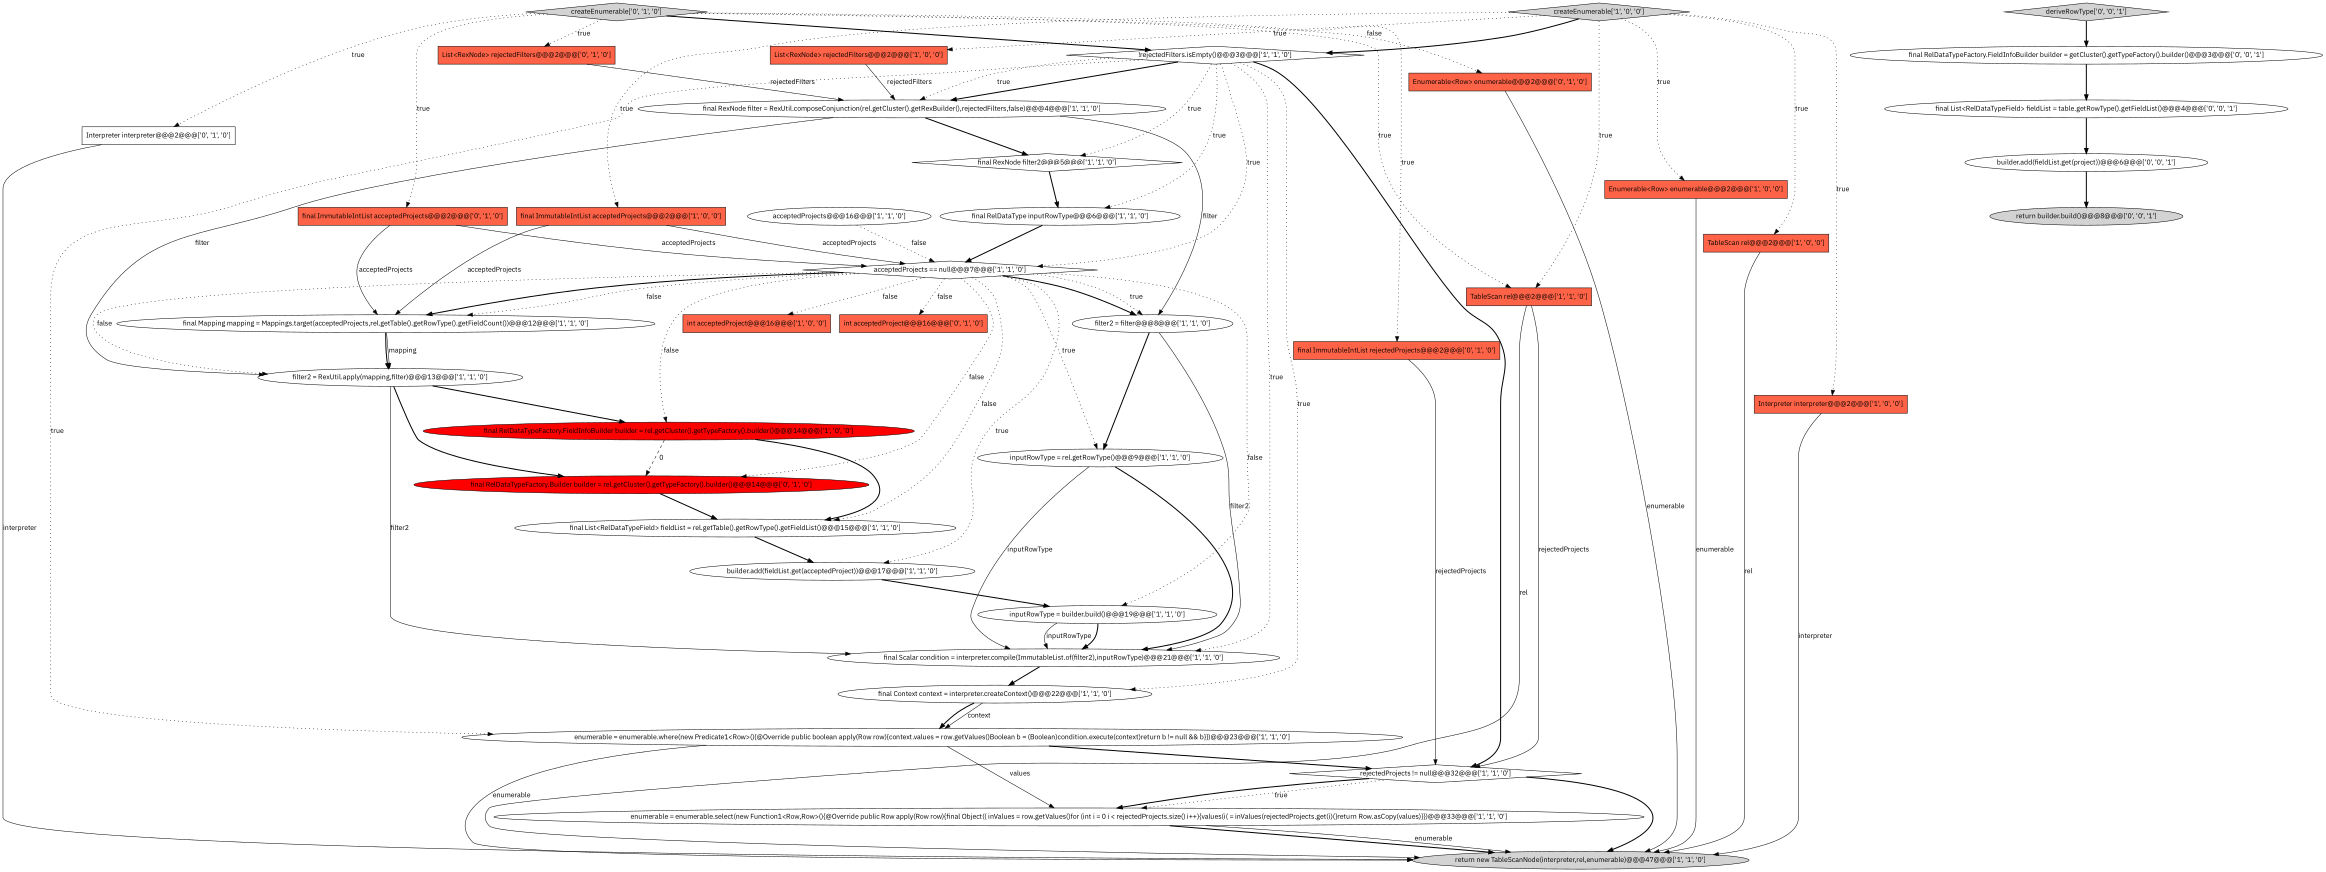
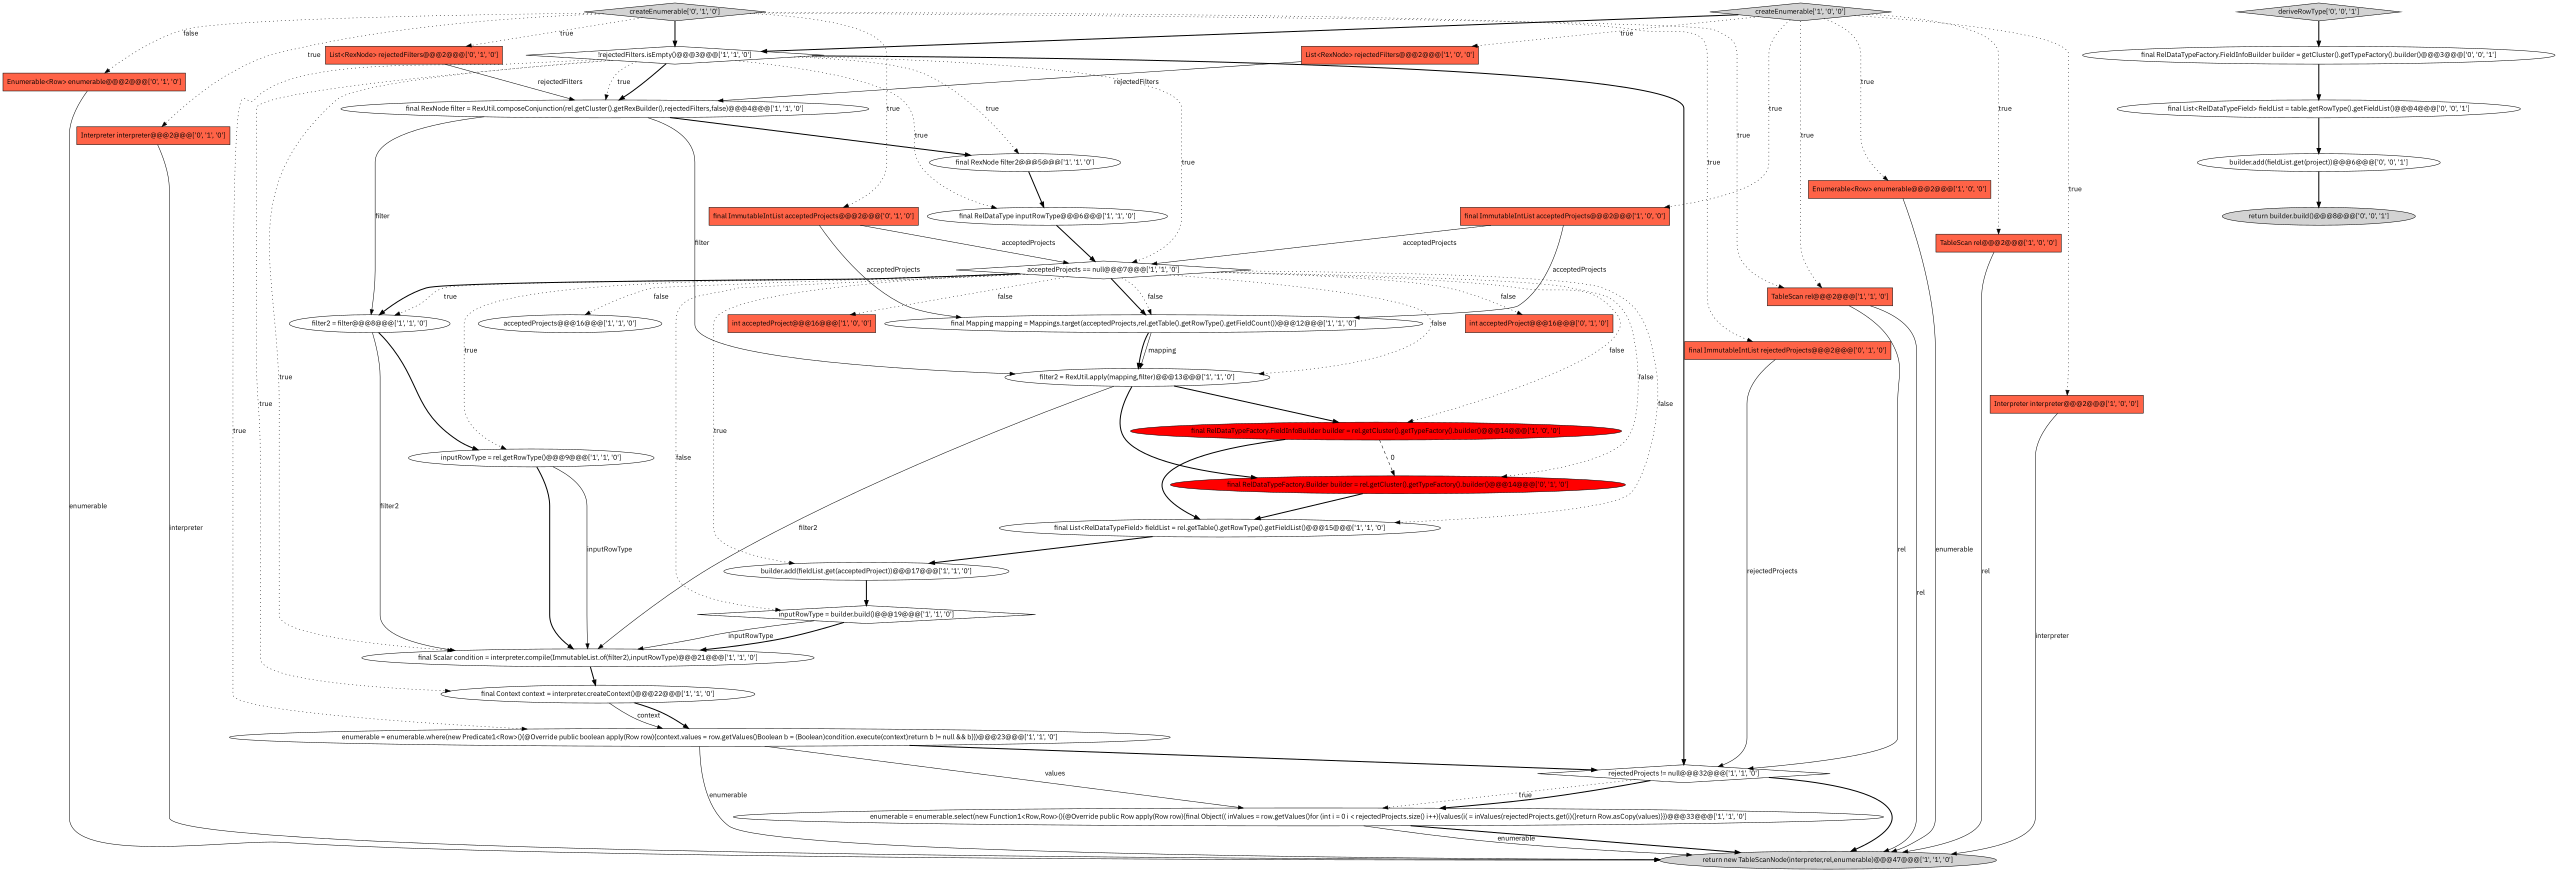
(159, 136) -> (153, 136)
(1047, 163) -> (1025, 163)
(893, 242) -> (758, 283)
(1564, 550) -> (1902, 550)
(1097, 615) -> (866, 615)
